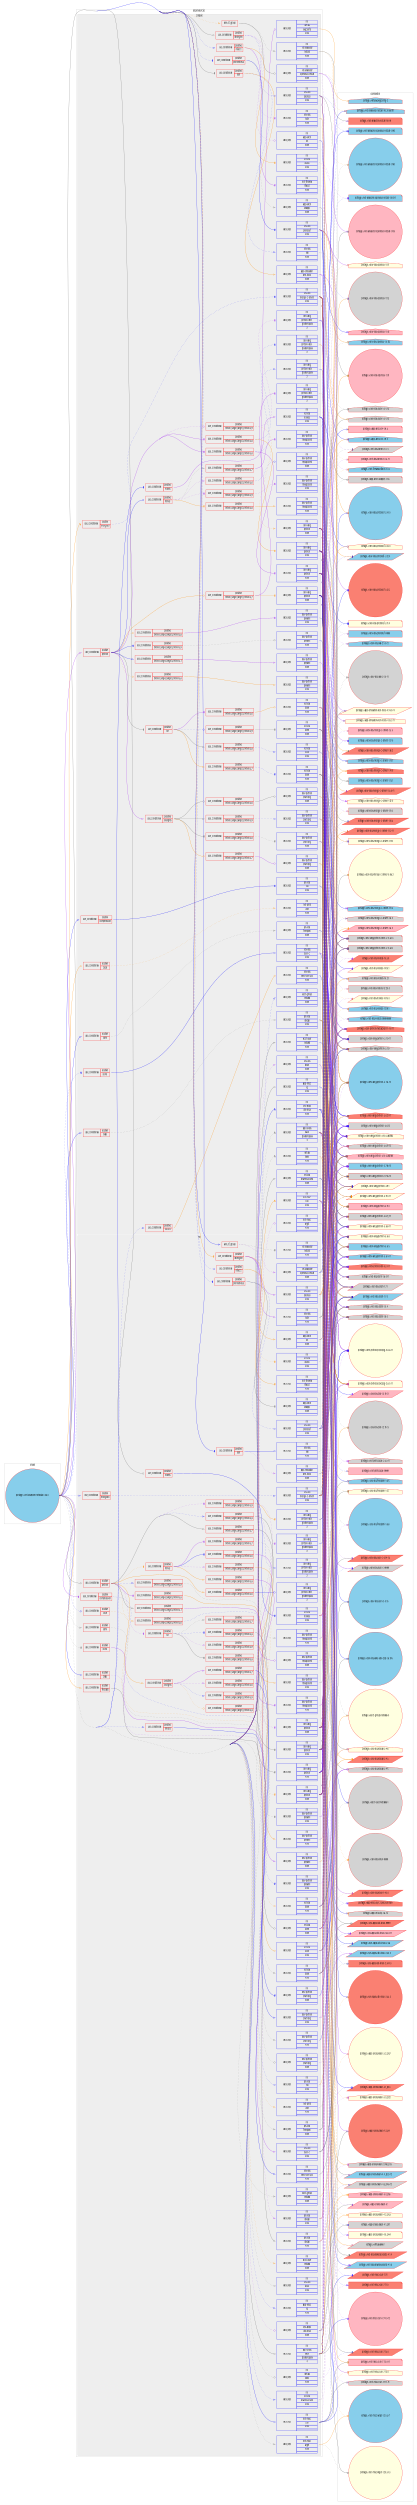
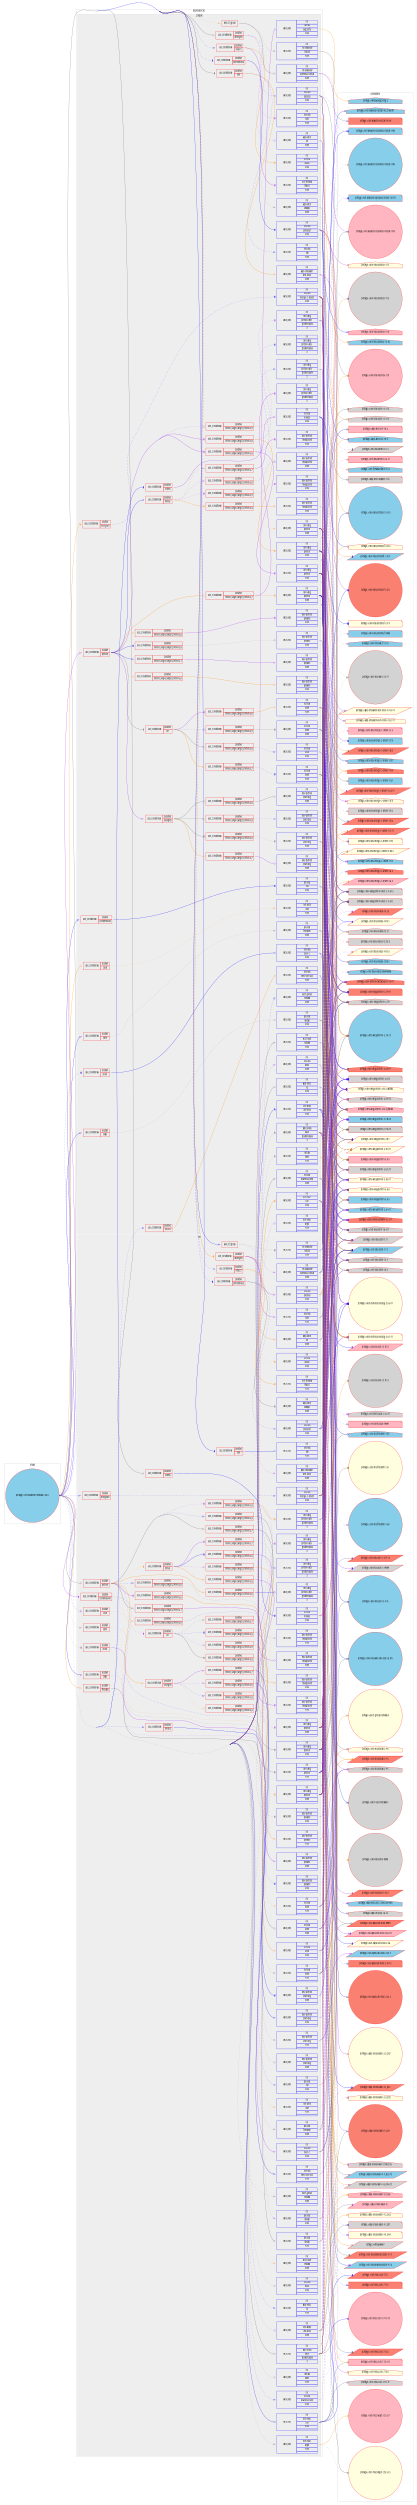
(375, 875) -> (375, 851)
(375, 918) -> (375, 872)
(375, 1039) -> (375, 992)
(375, 1267) -> (375, 1220)
(375, 1491) -> (375, 1468)
(375, 1903) -> (375, 1903)
(375, 1944) -> (375, 1944)
(375, 2416) -> (375, 2416)
